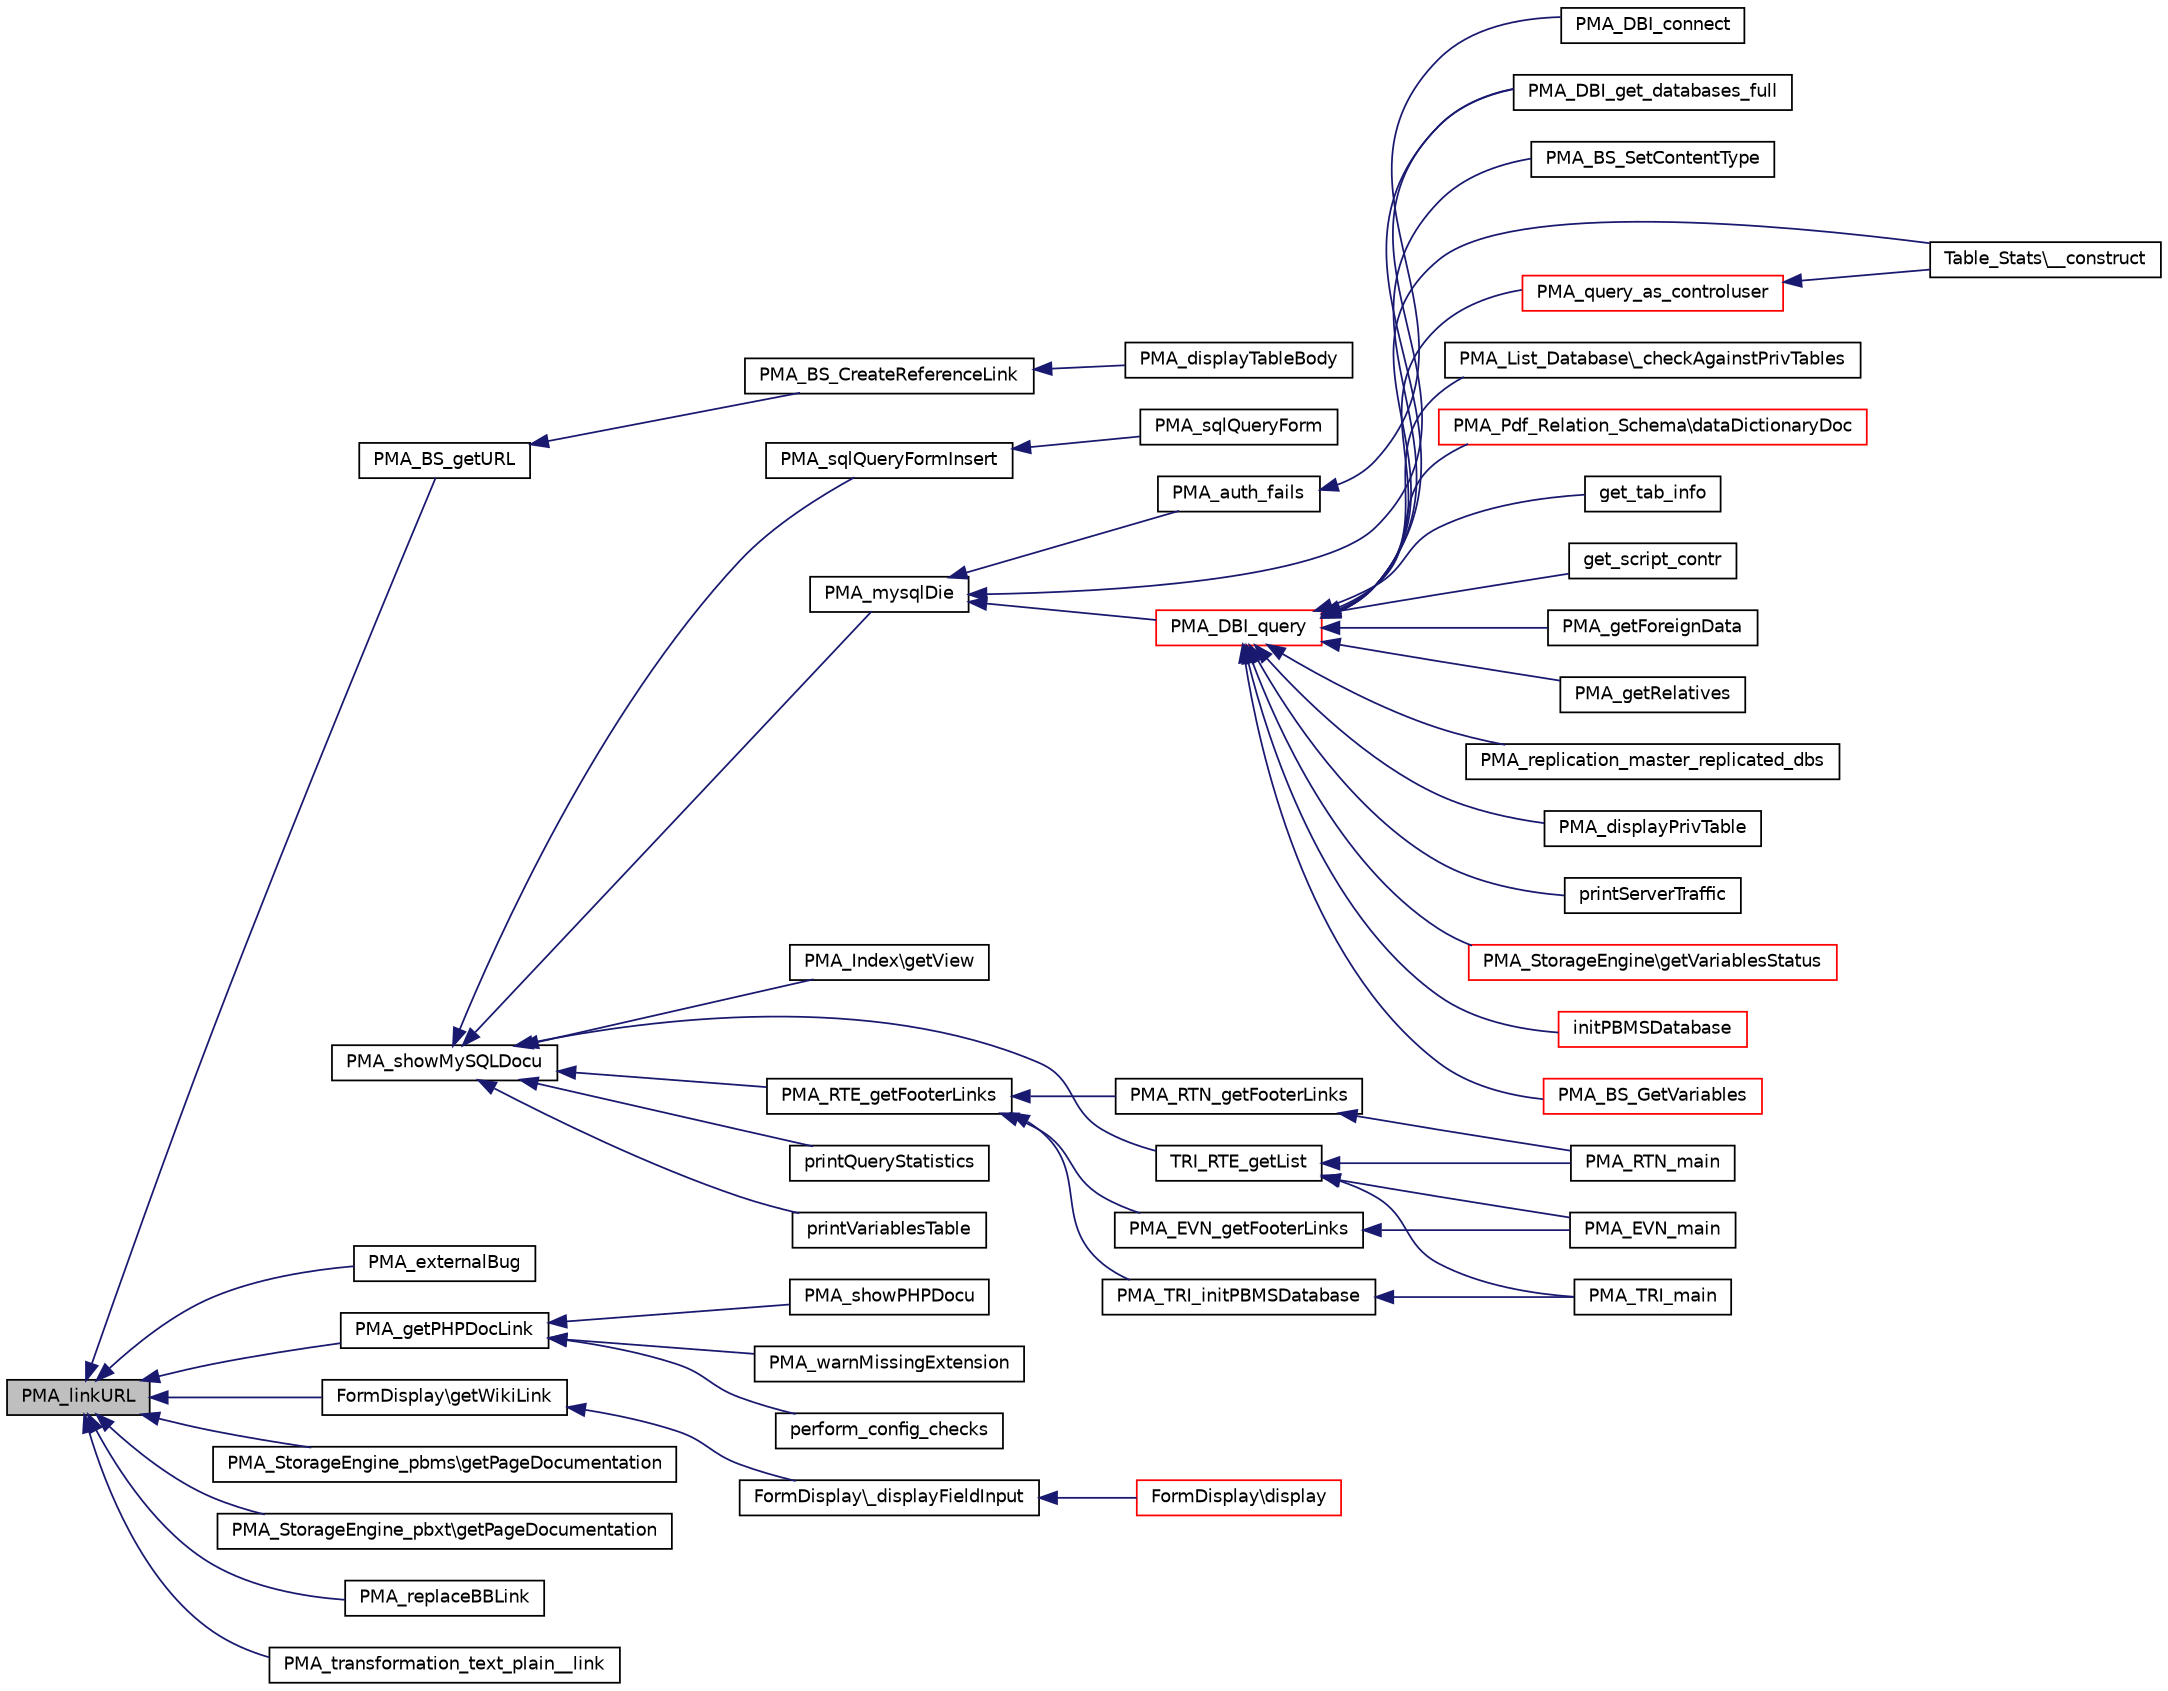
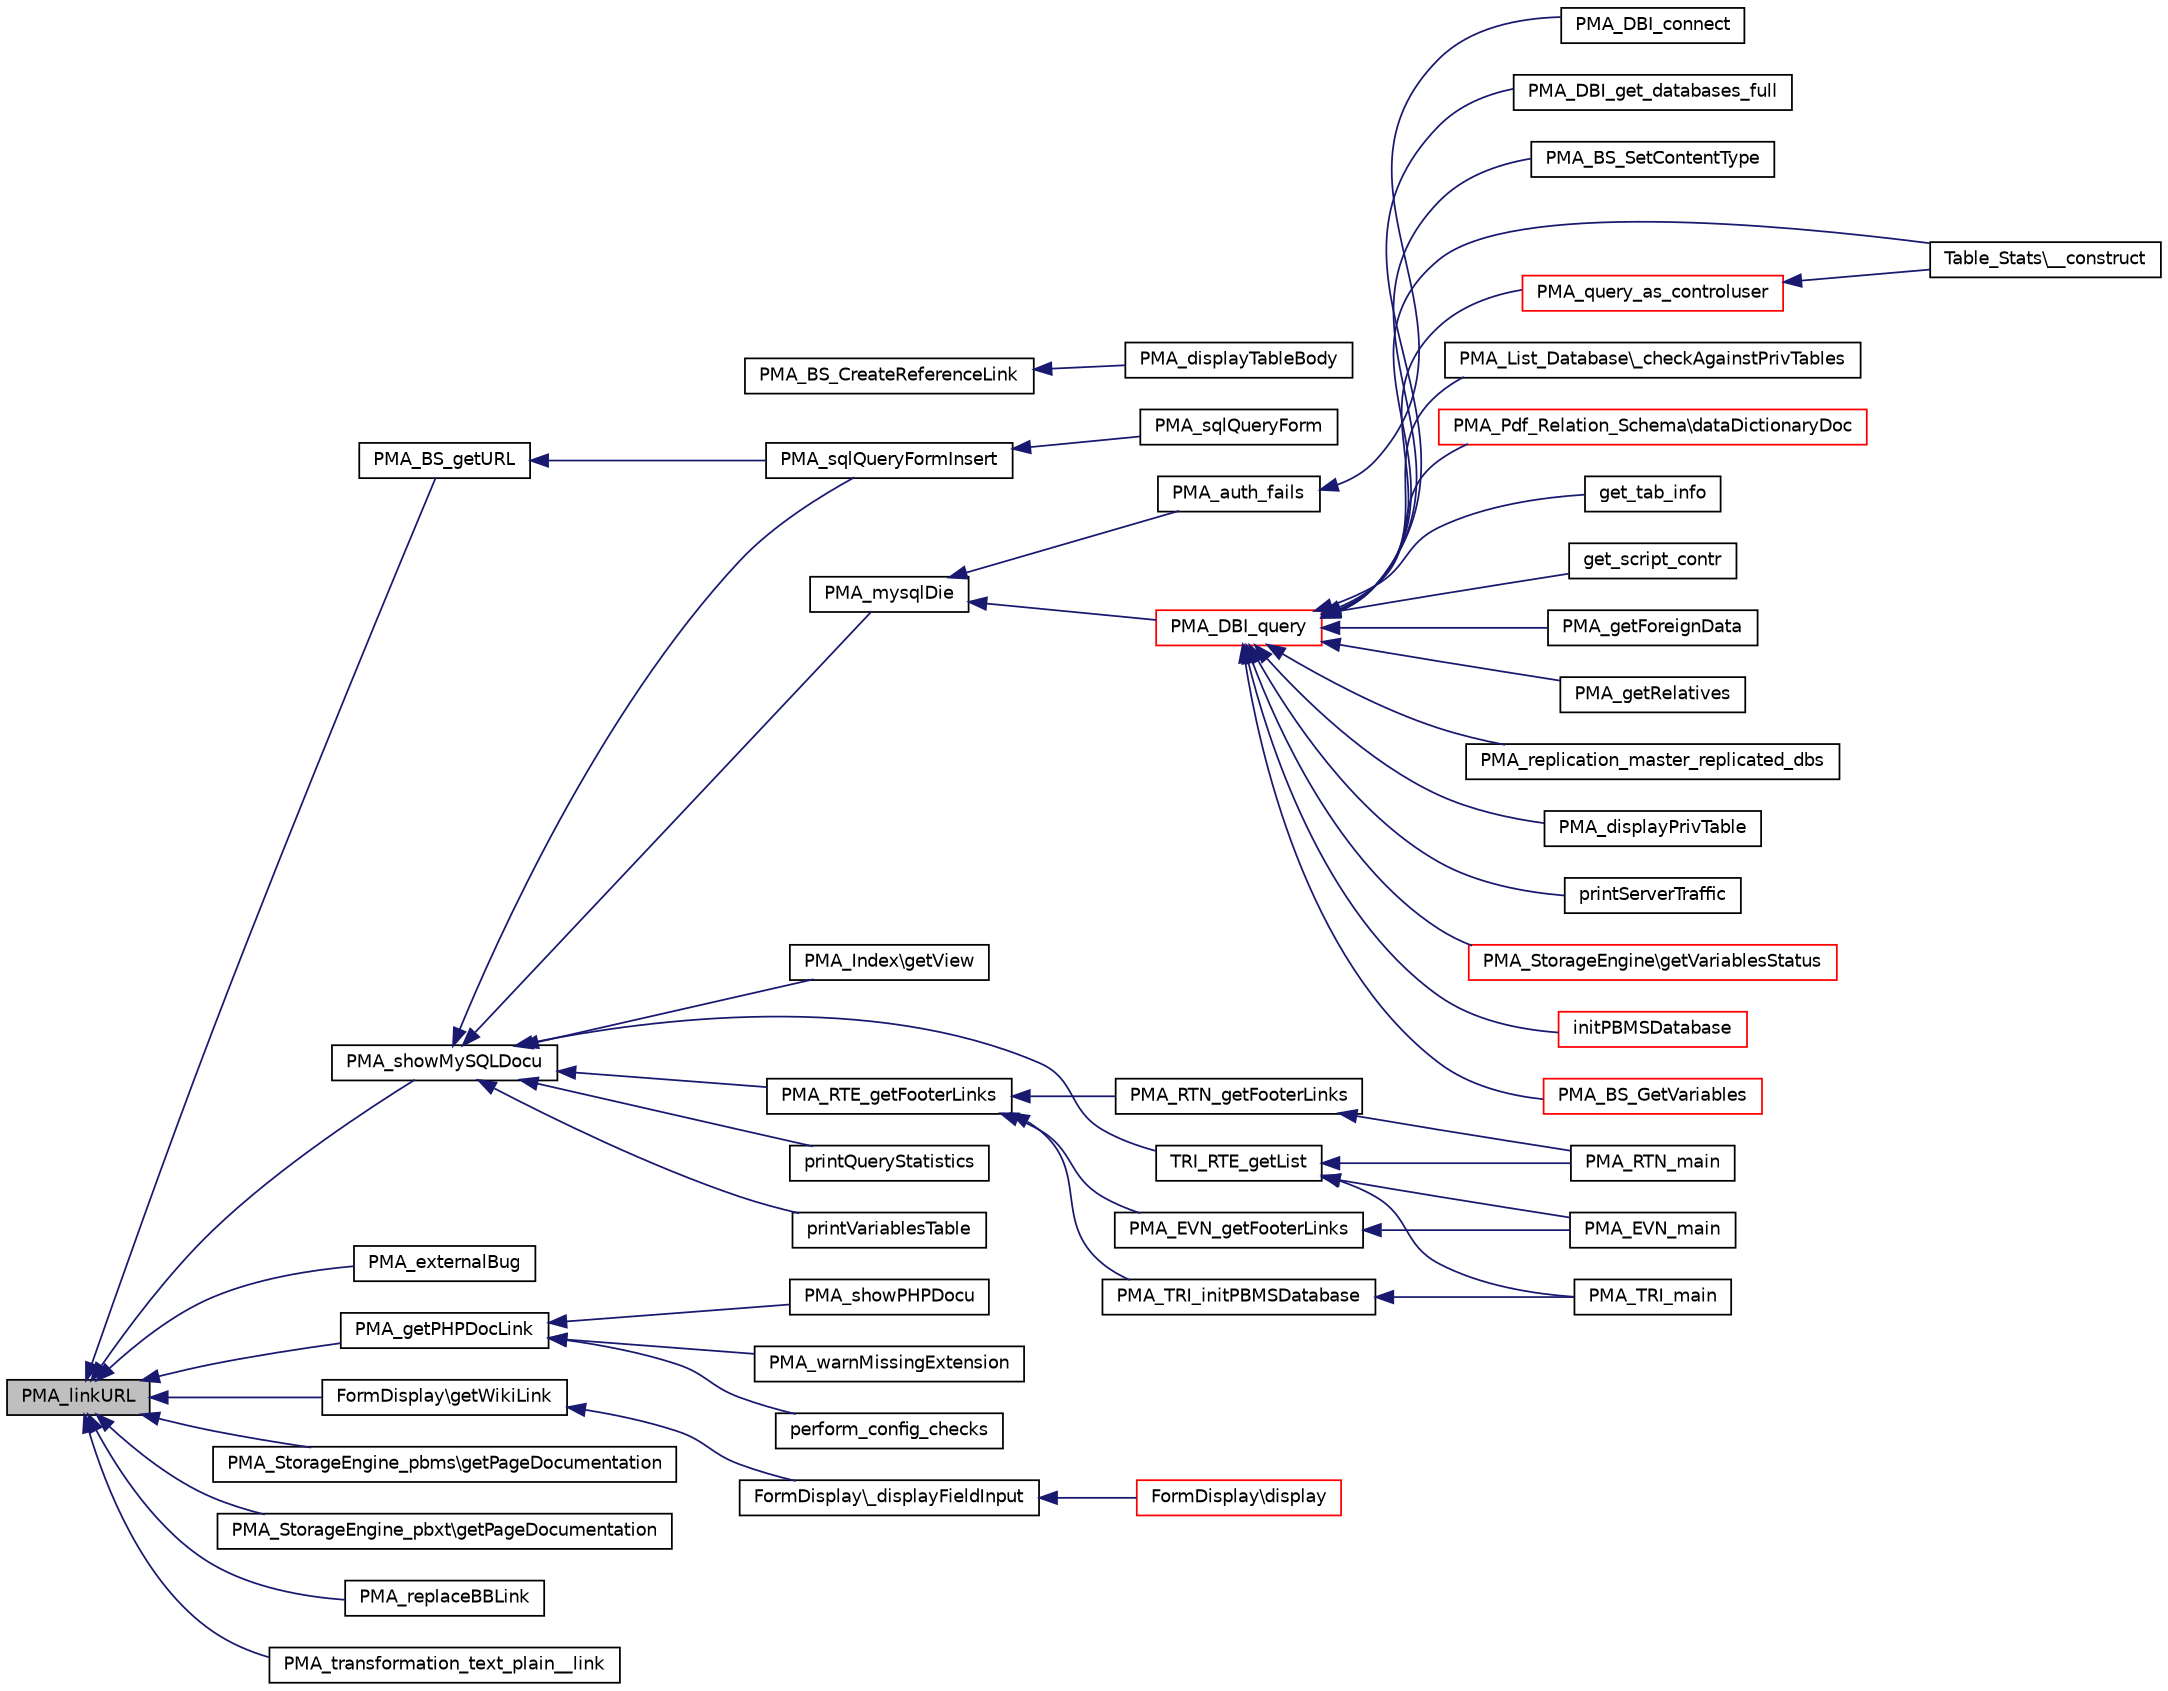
(674, 417) -> (657, 461)
(1382, 518) -> none
none -> (241, 1205)
